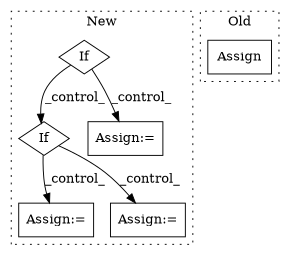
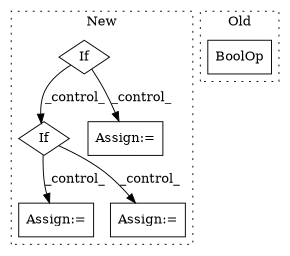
(240, 57) -> (240, 57)
